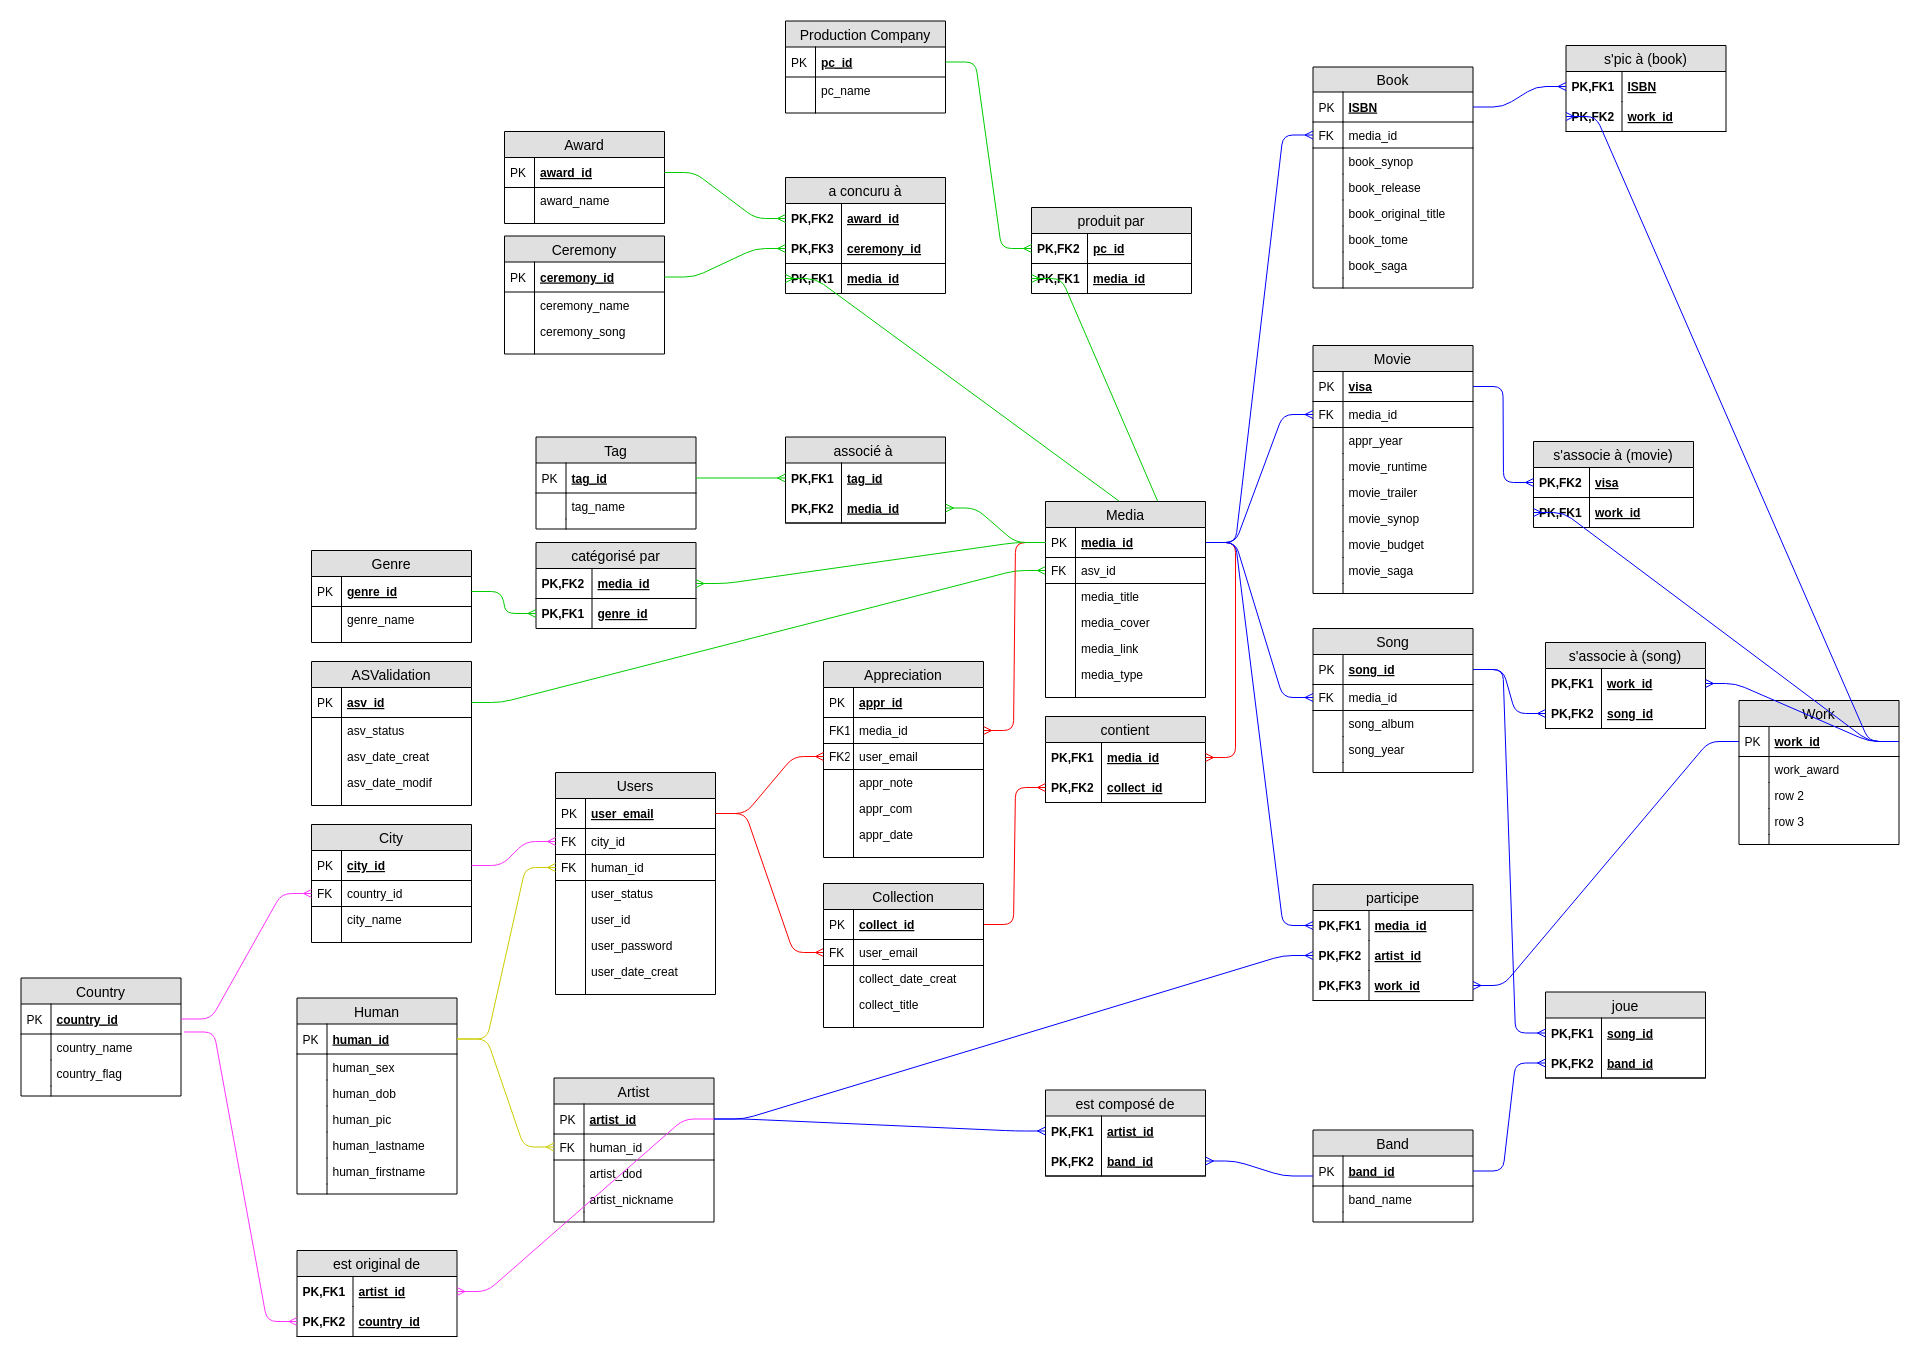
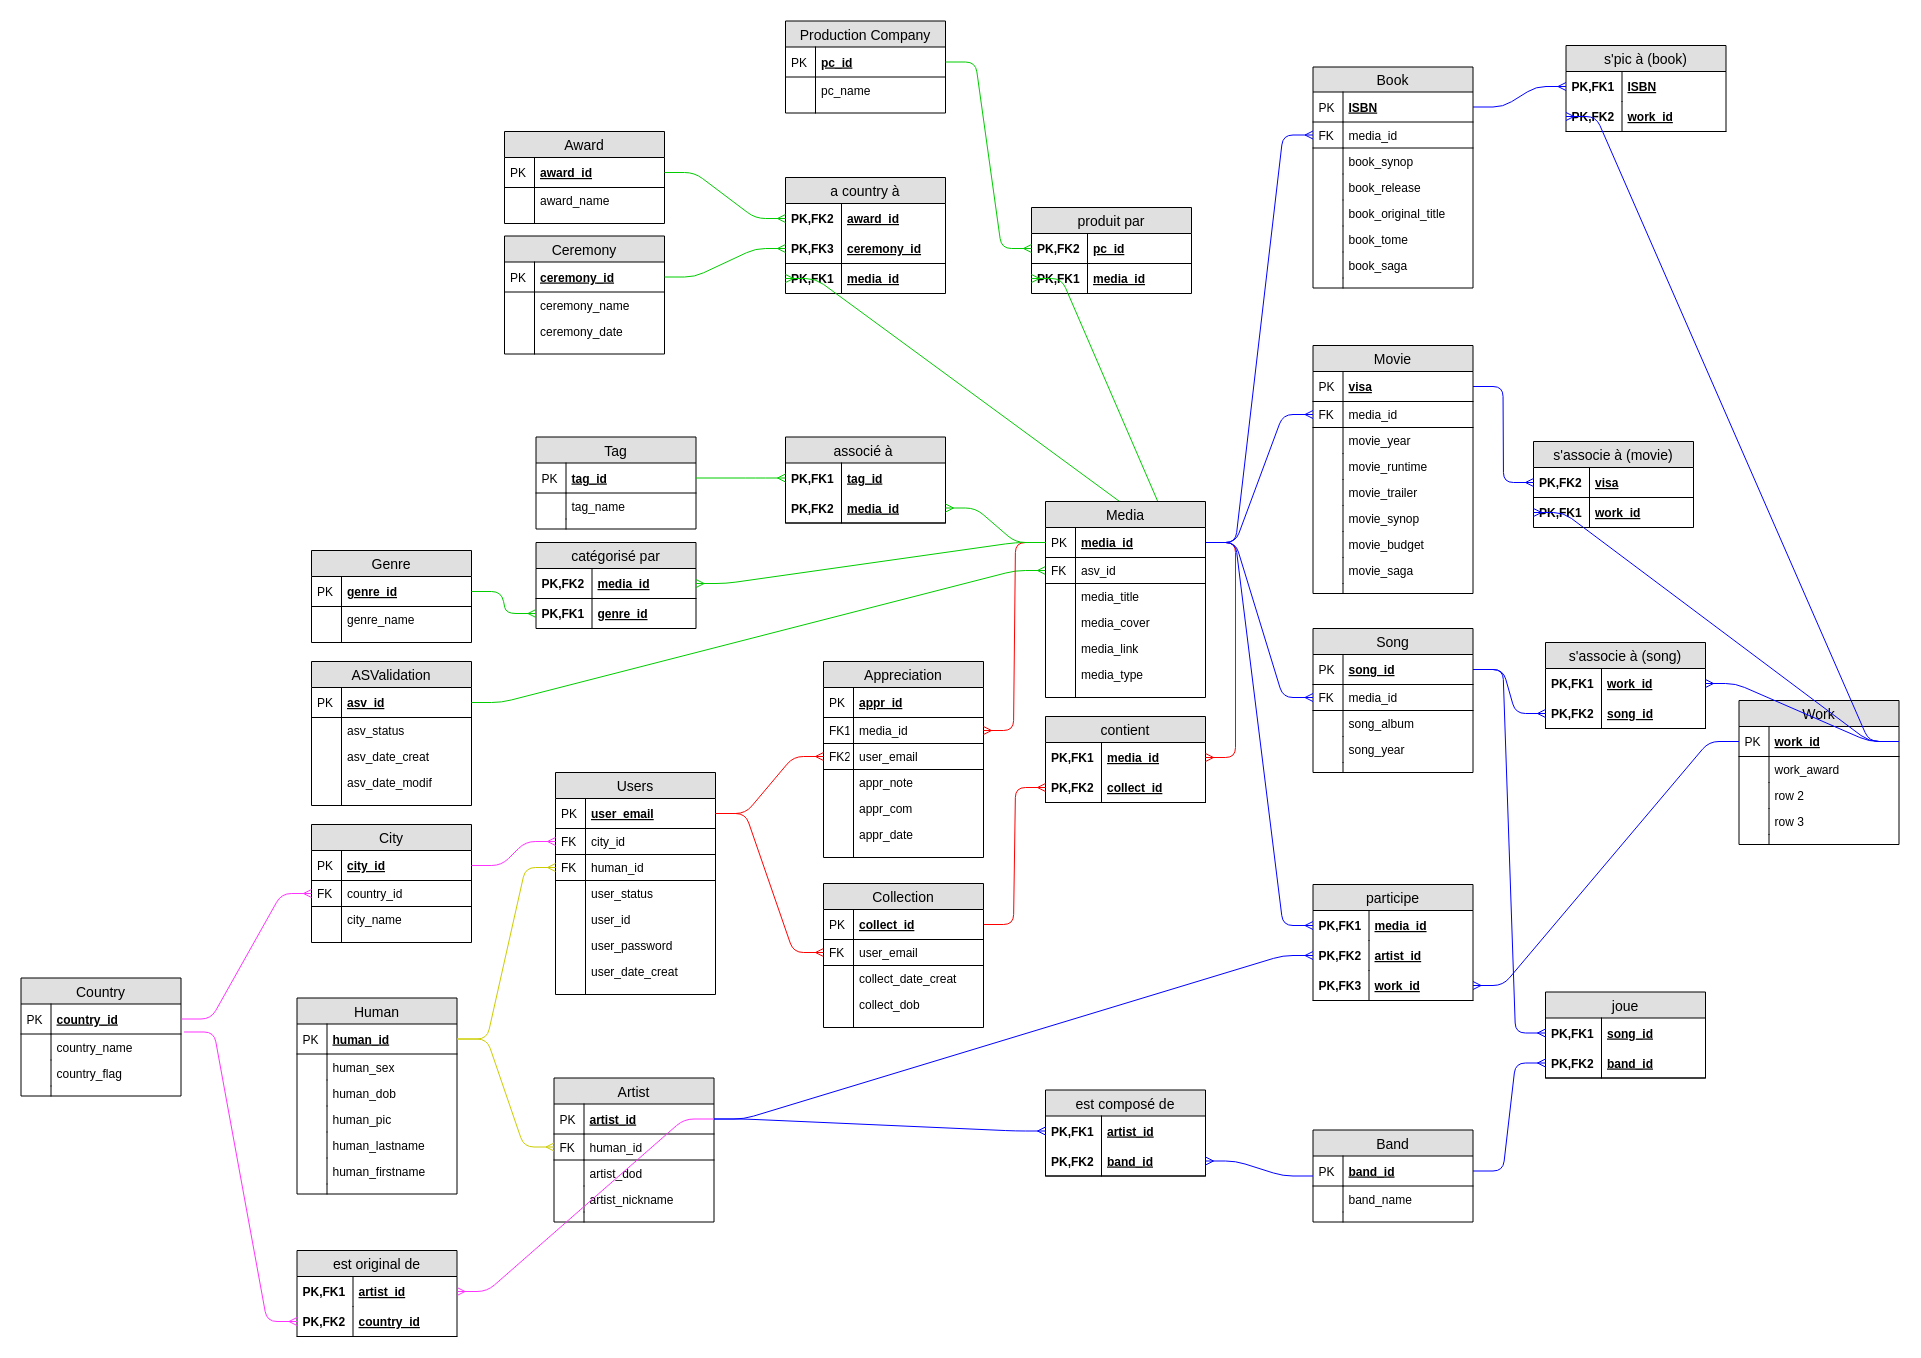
(865, 191) -> (865, 191)
(584, 332) -> (584, 332)
(1379, 441) -> (1381, 441)
(896, 1005) -> (893, 1005)
